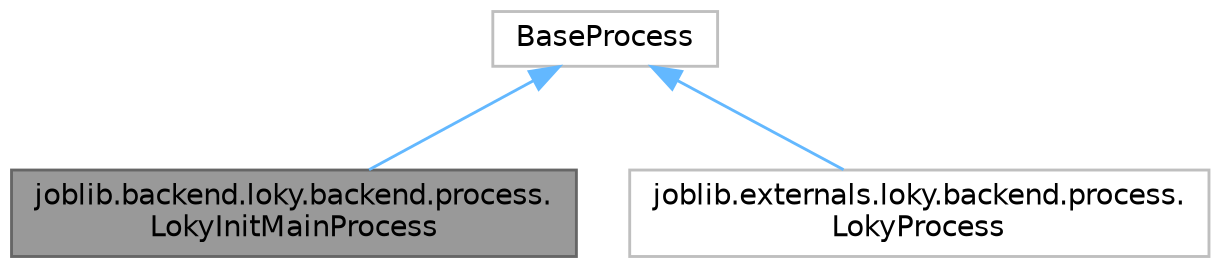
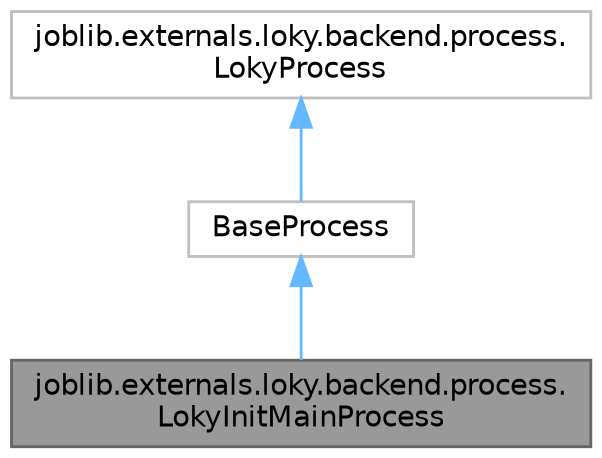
(760, 125) -> (301, 164)
(294, 213) -> (301, 403)
